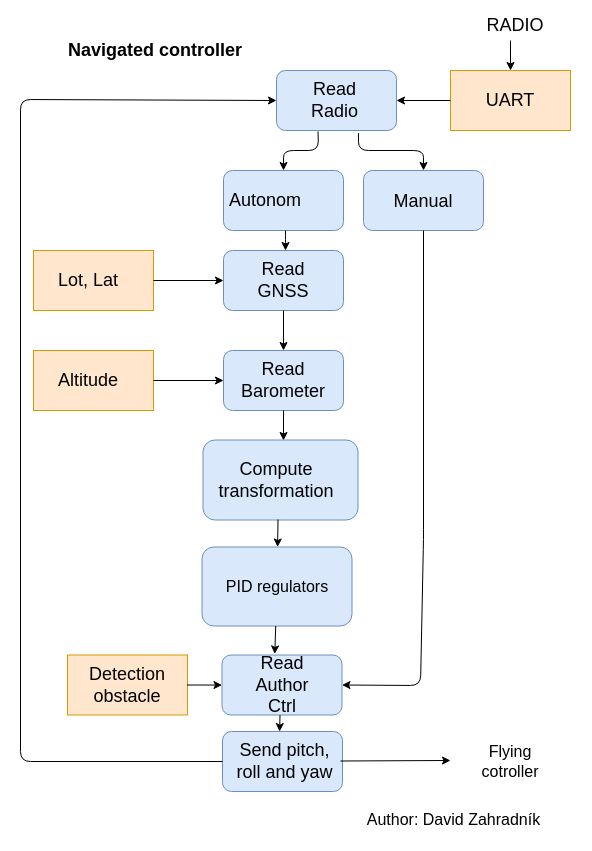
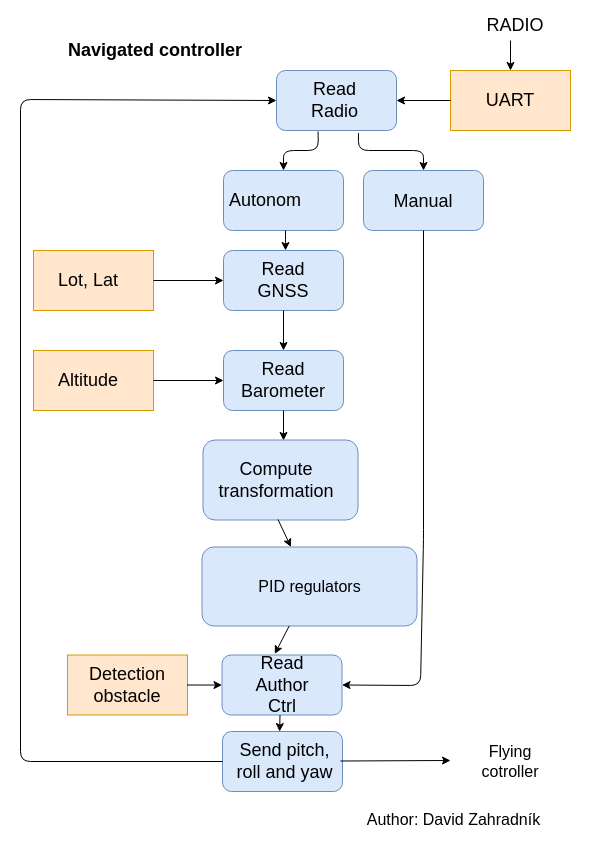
(277, 587) -> (310, 587)
